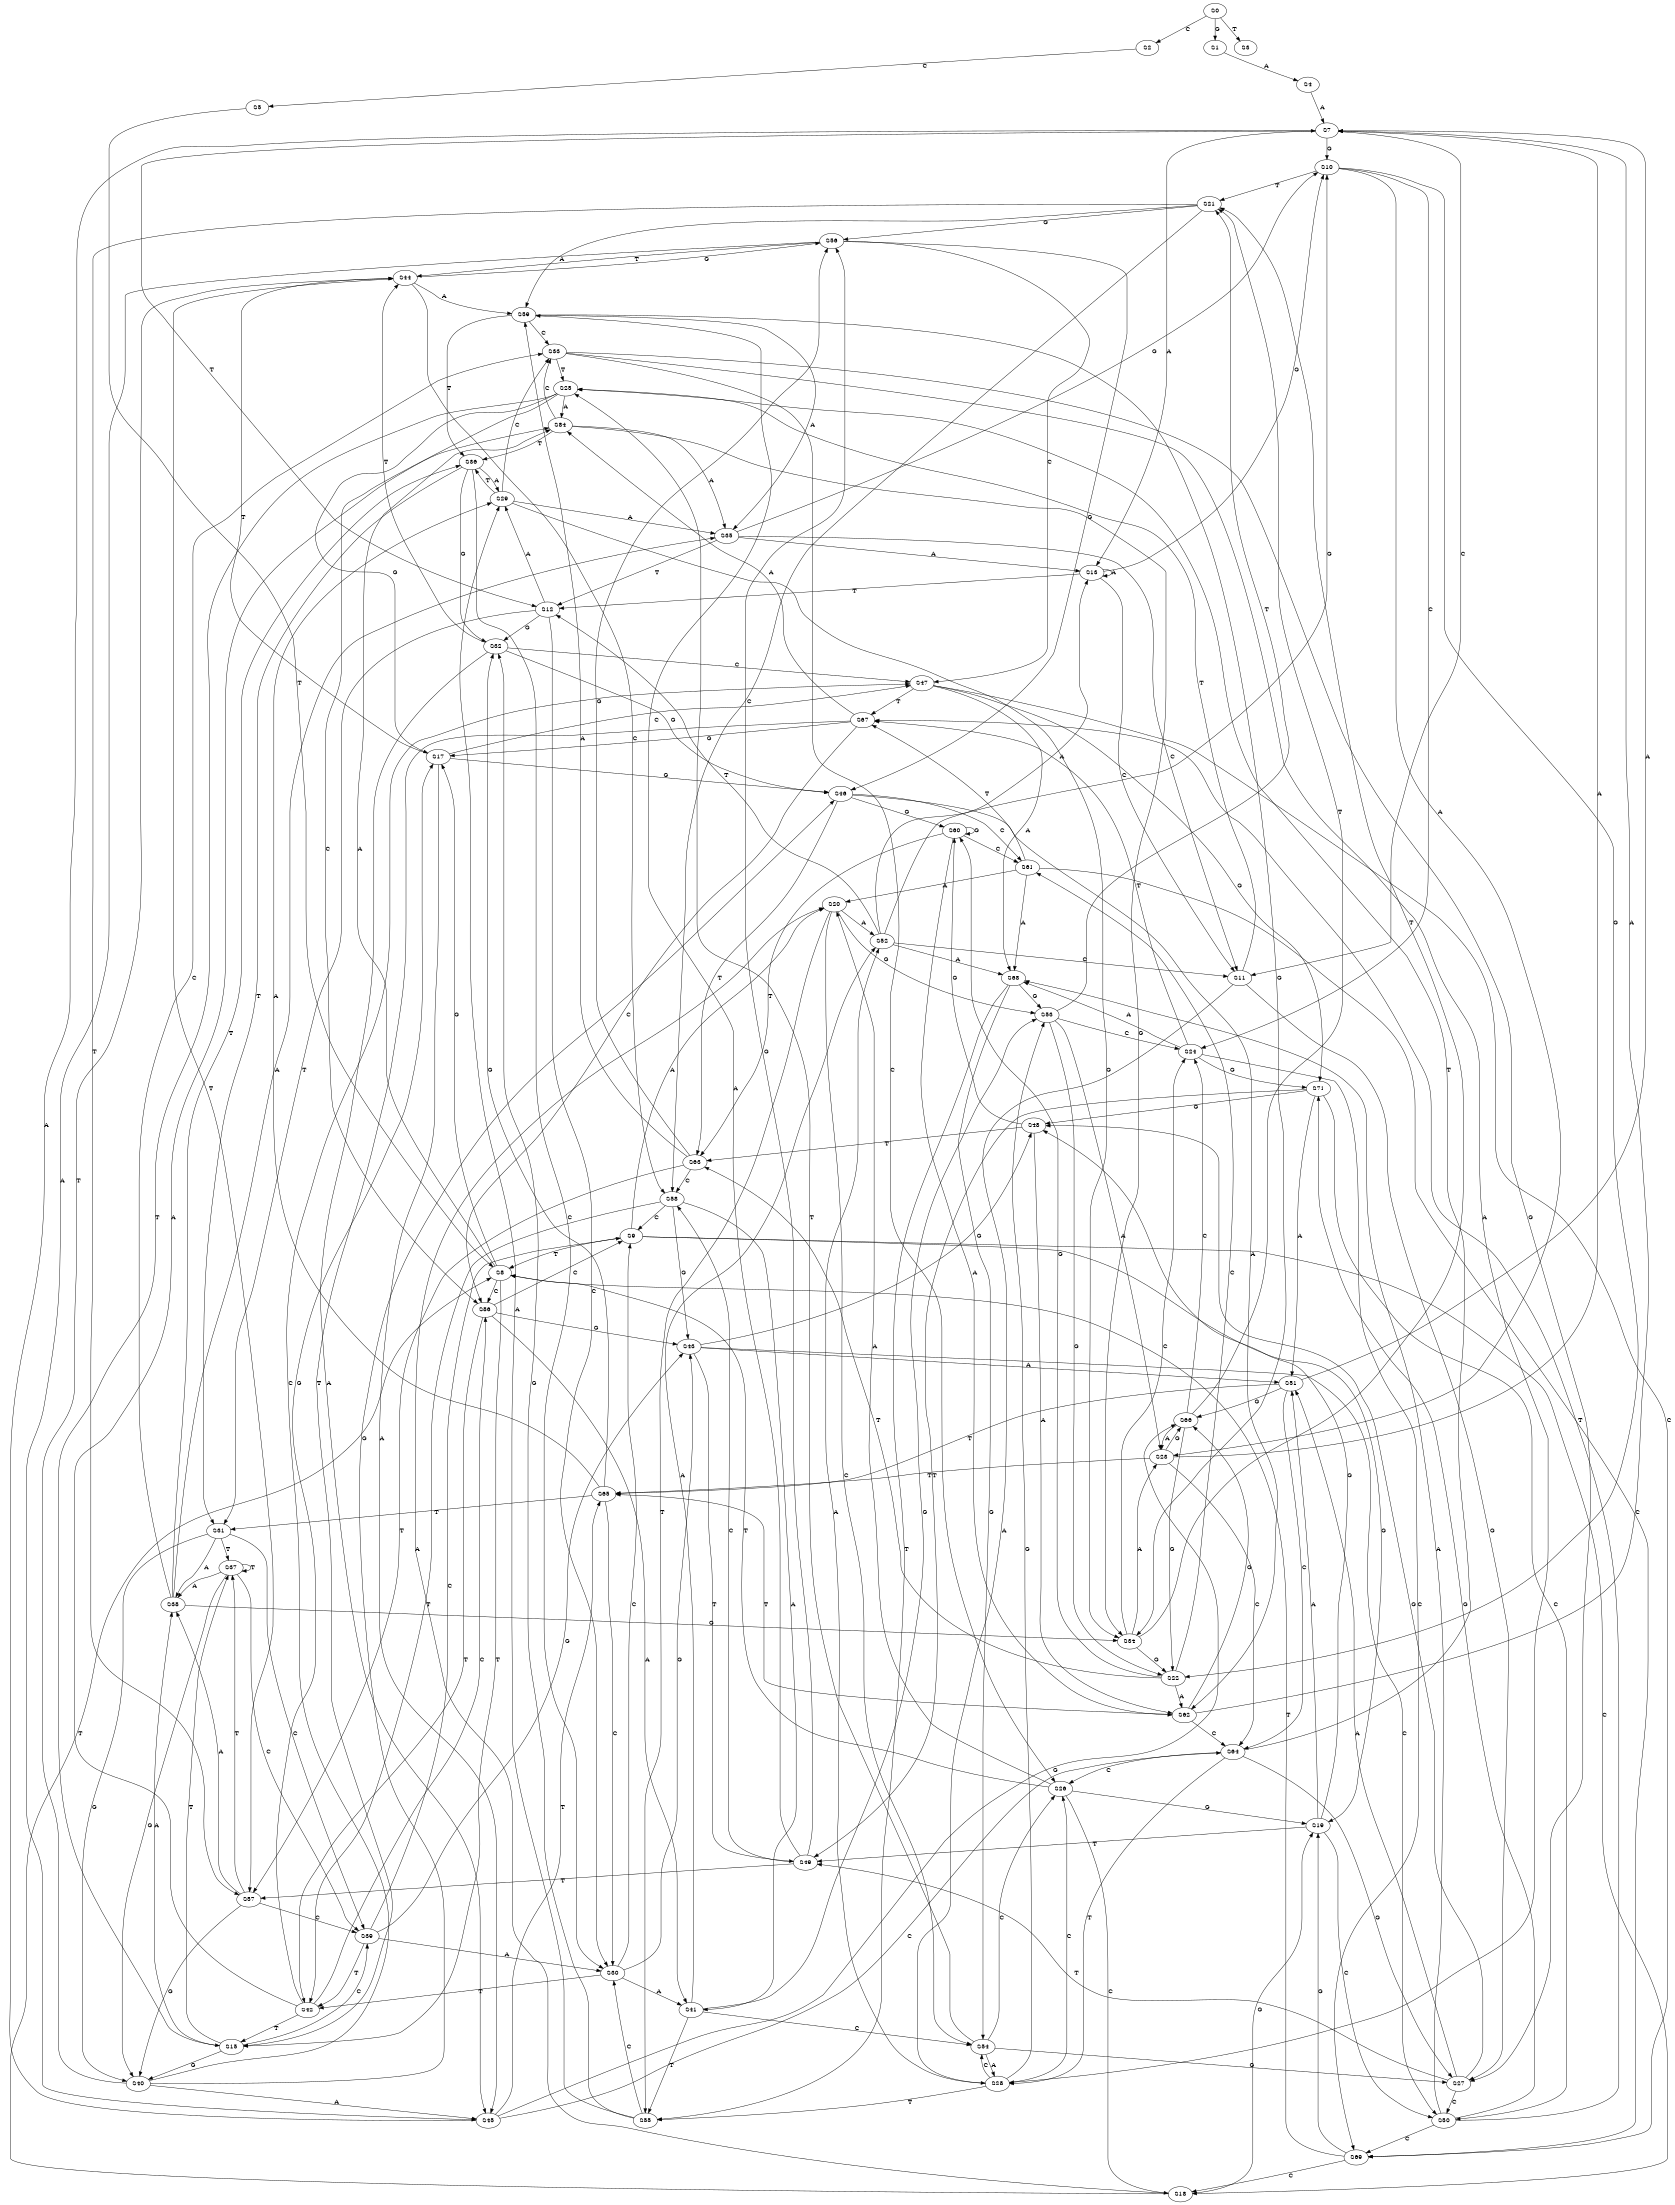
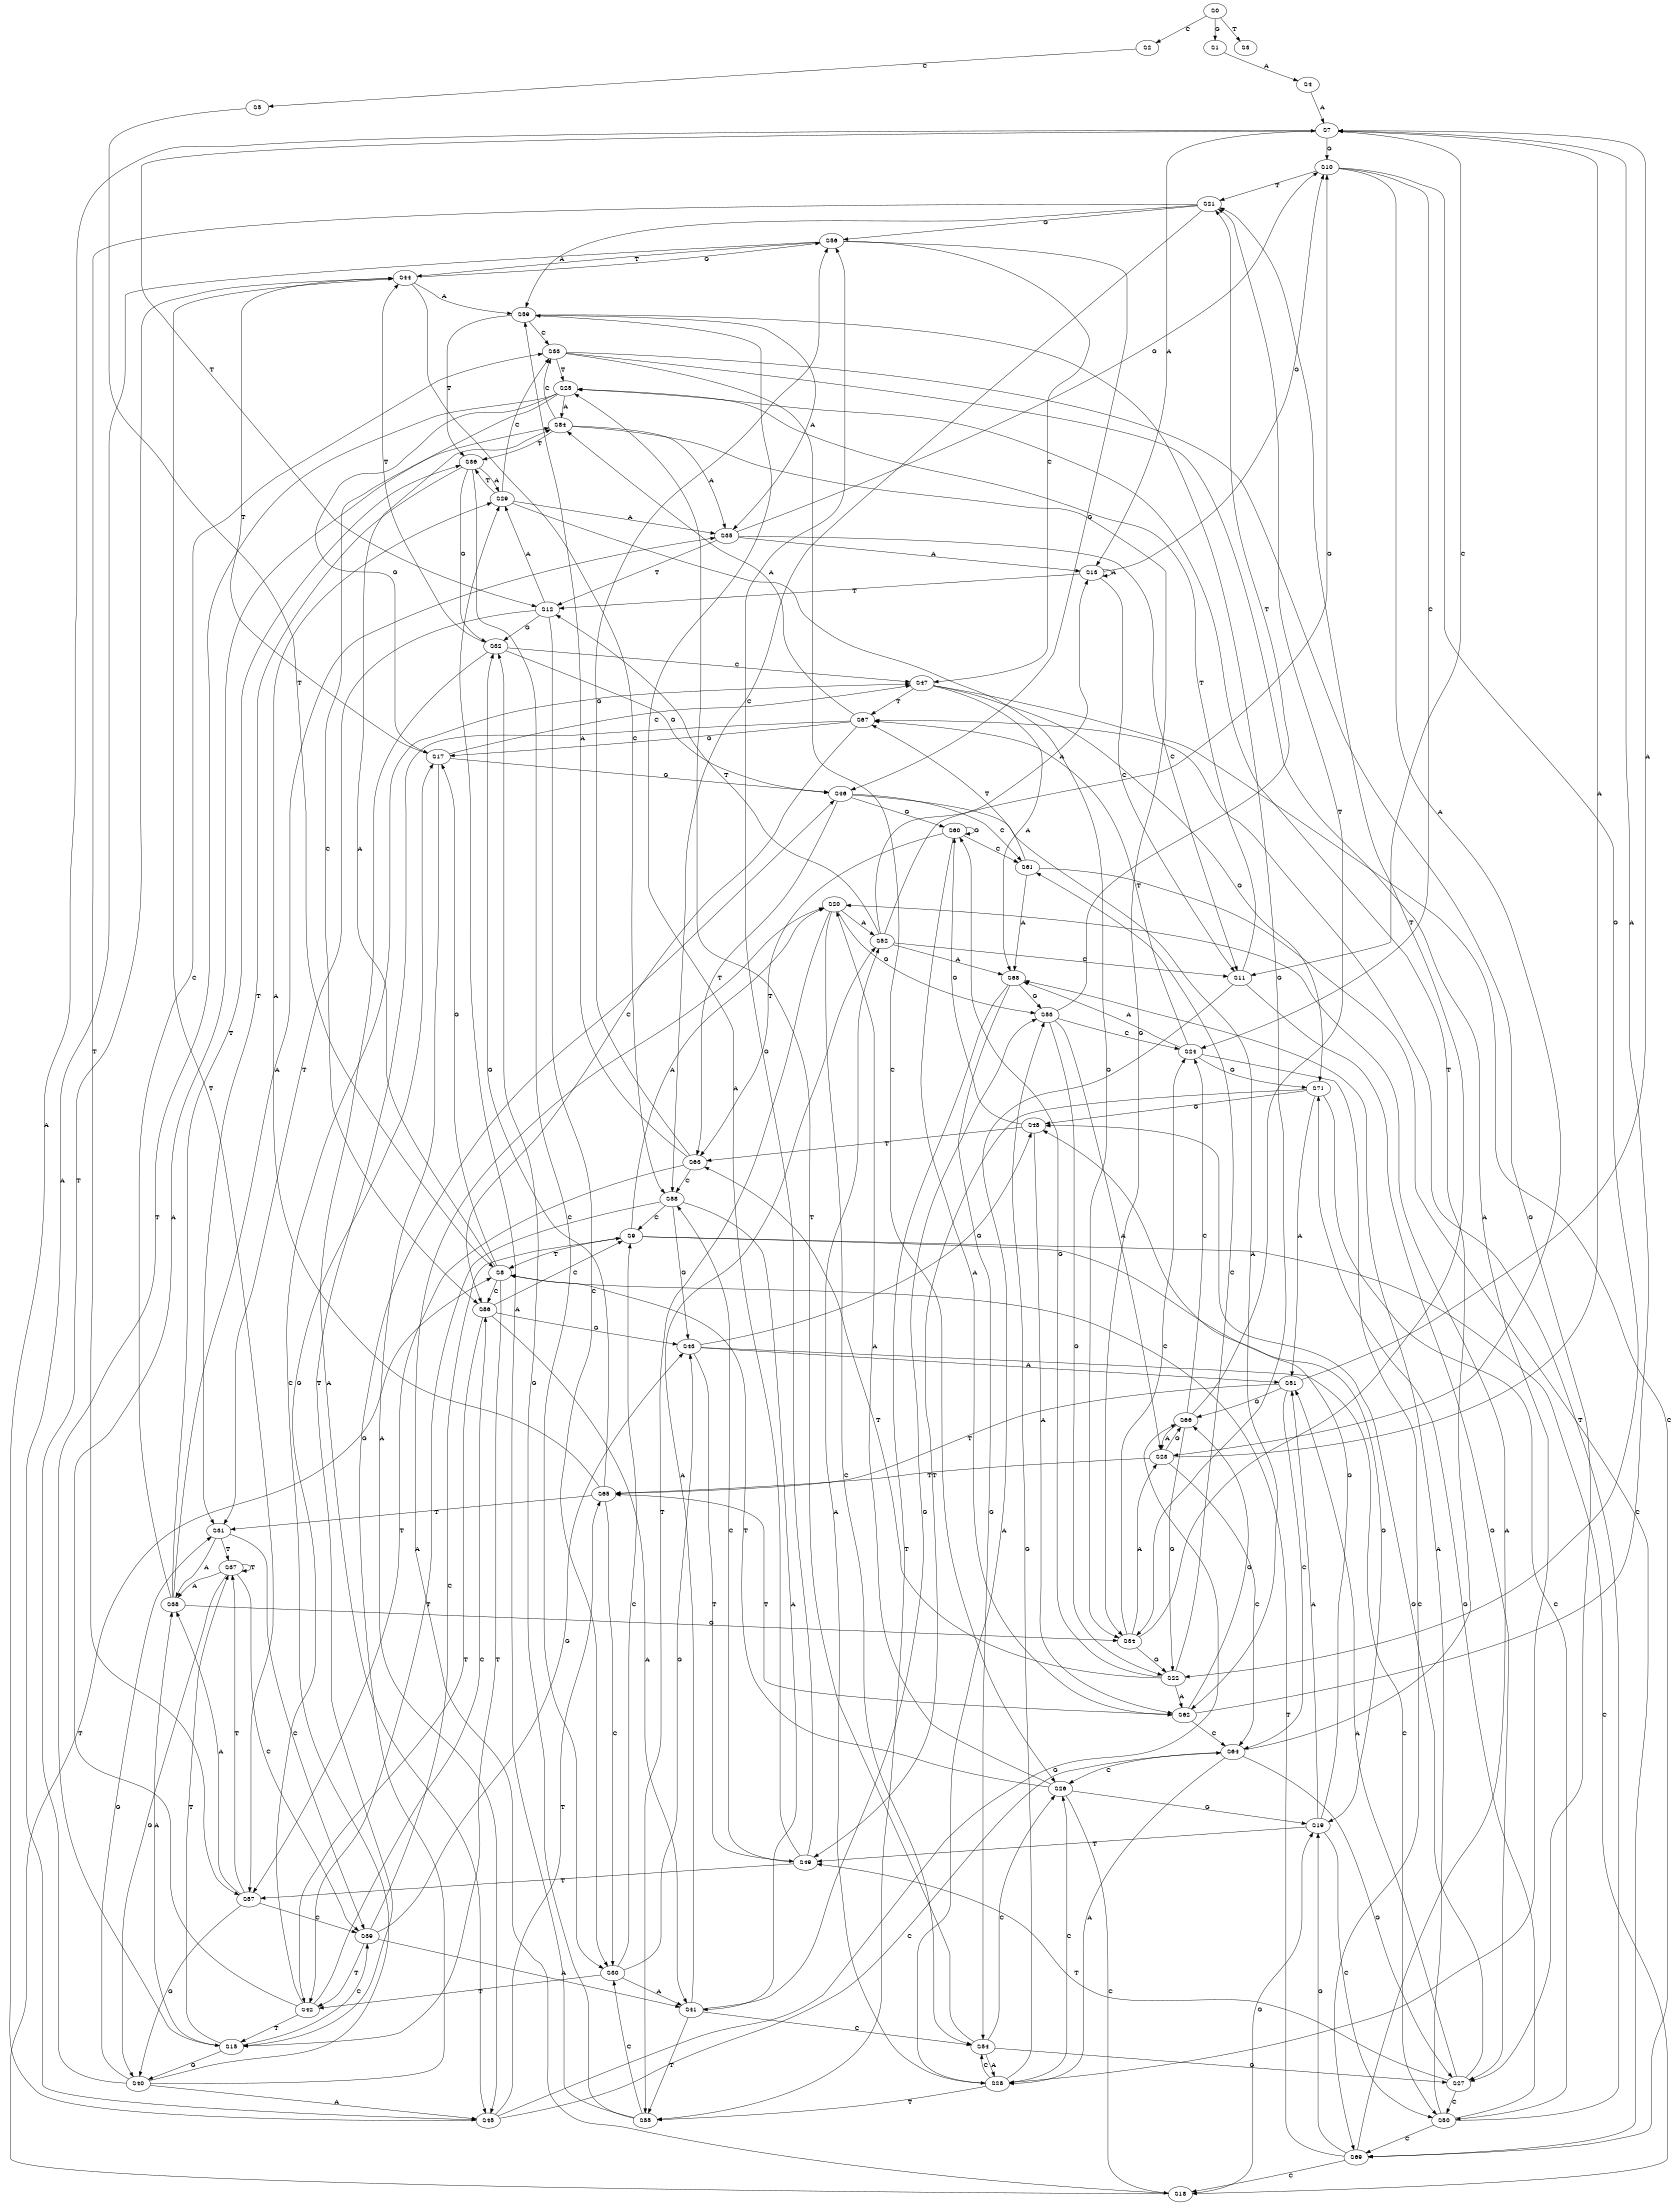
(933, 886) -> (1457, 1329)
(95, 1794) -> (116, 1804)
(1090, 1918) -> (1090, 1918)
(488, 1954) -> (527, 1973)
